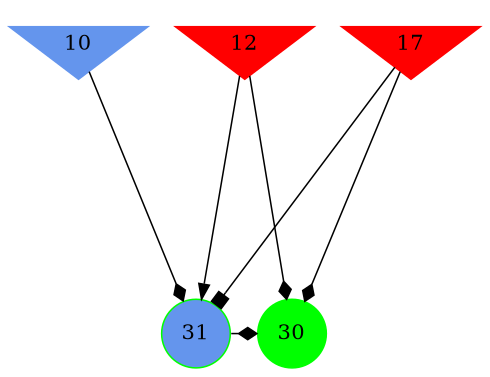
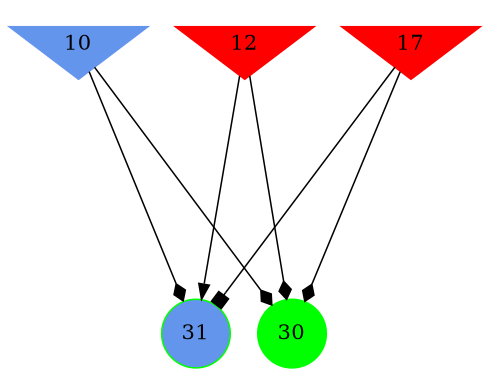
(235, 334) -> (178, 179)
